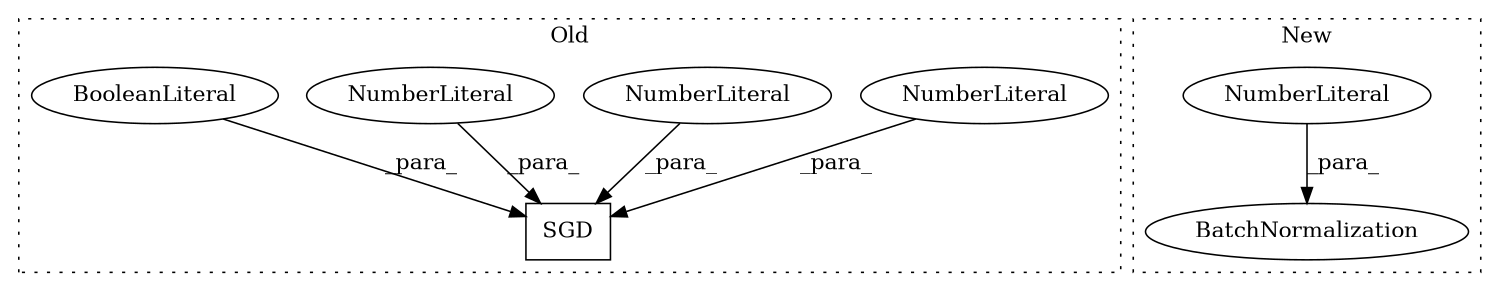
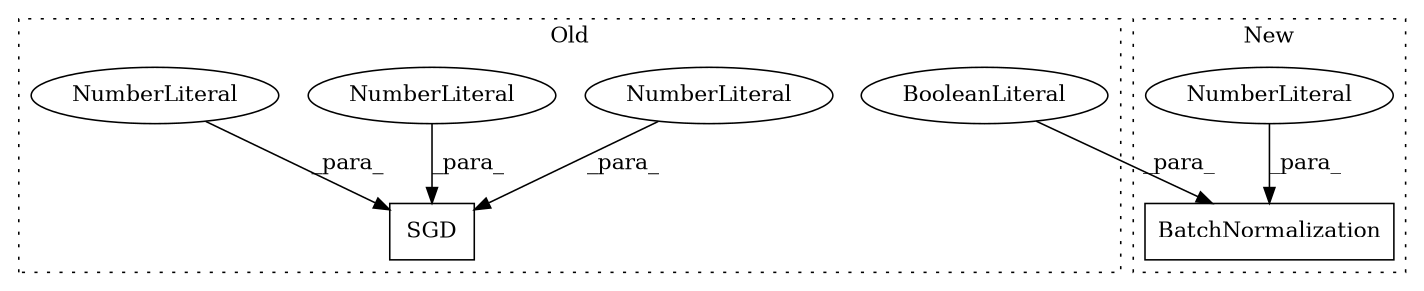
(367, 165) -> (1109, 155)
(1307, 232) -> (1269, 232)
